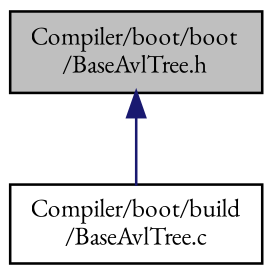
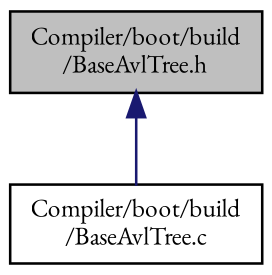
(136, 52) -> (136, 52)
